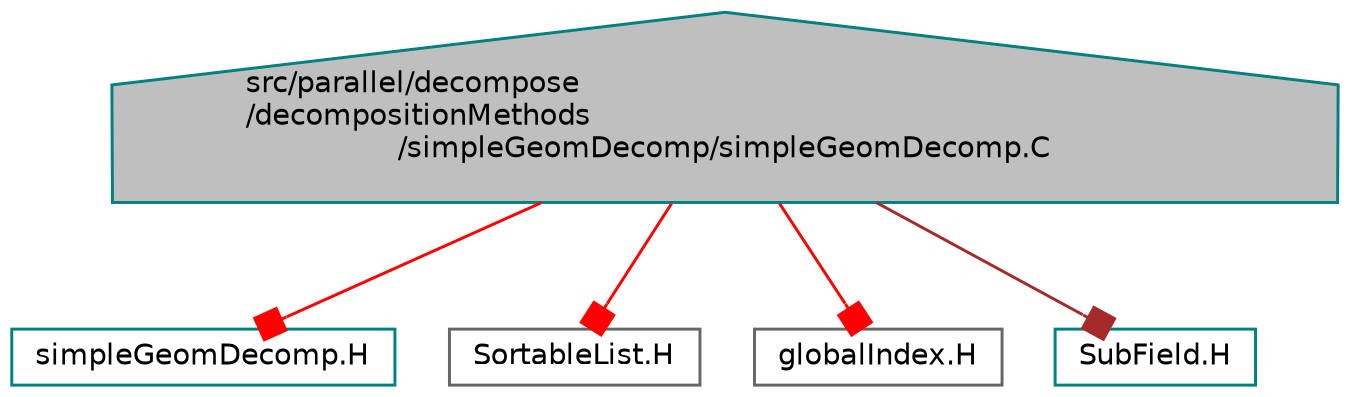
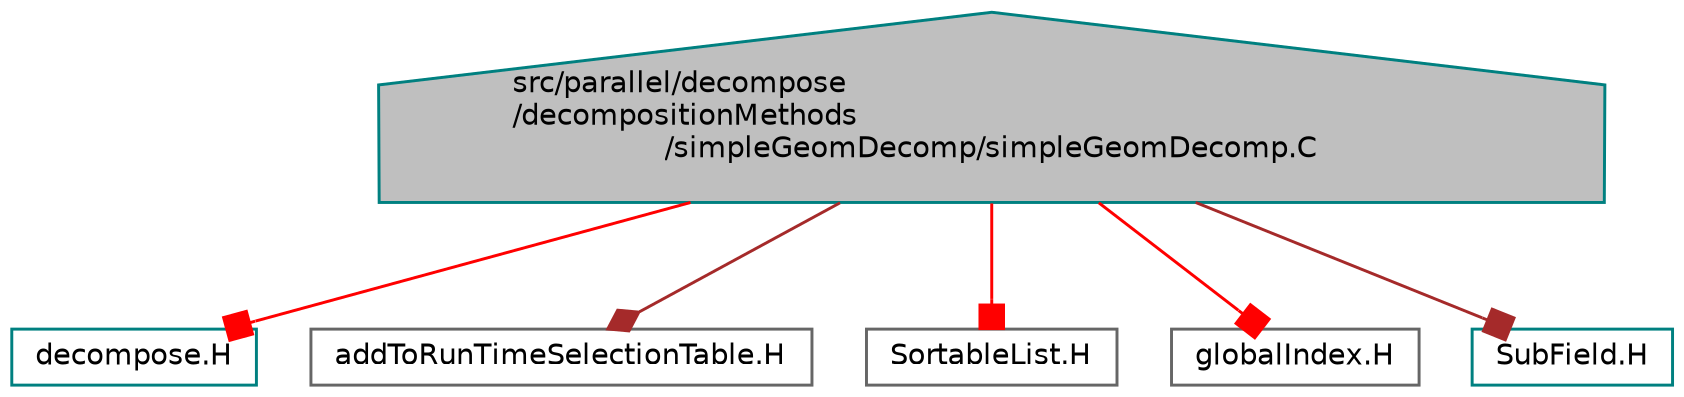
(203, 357) -> (134, 357)
none -> (561, 357)
